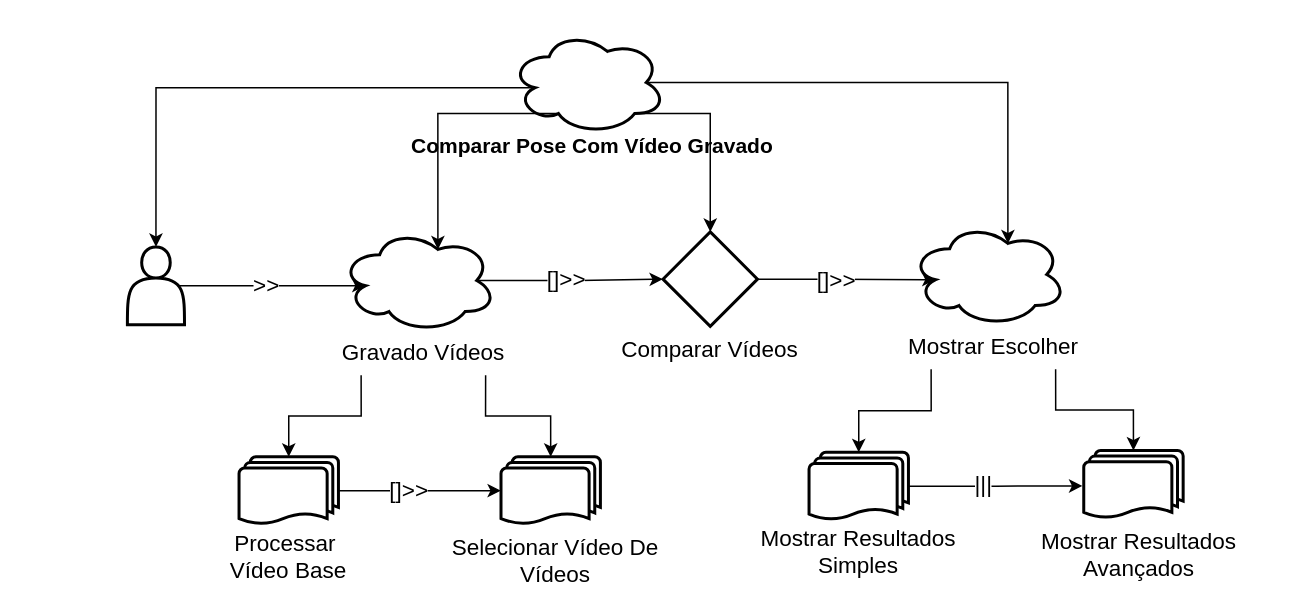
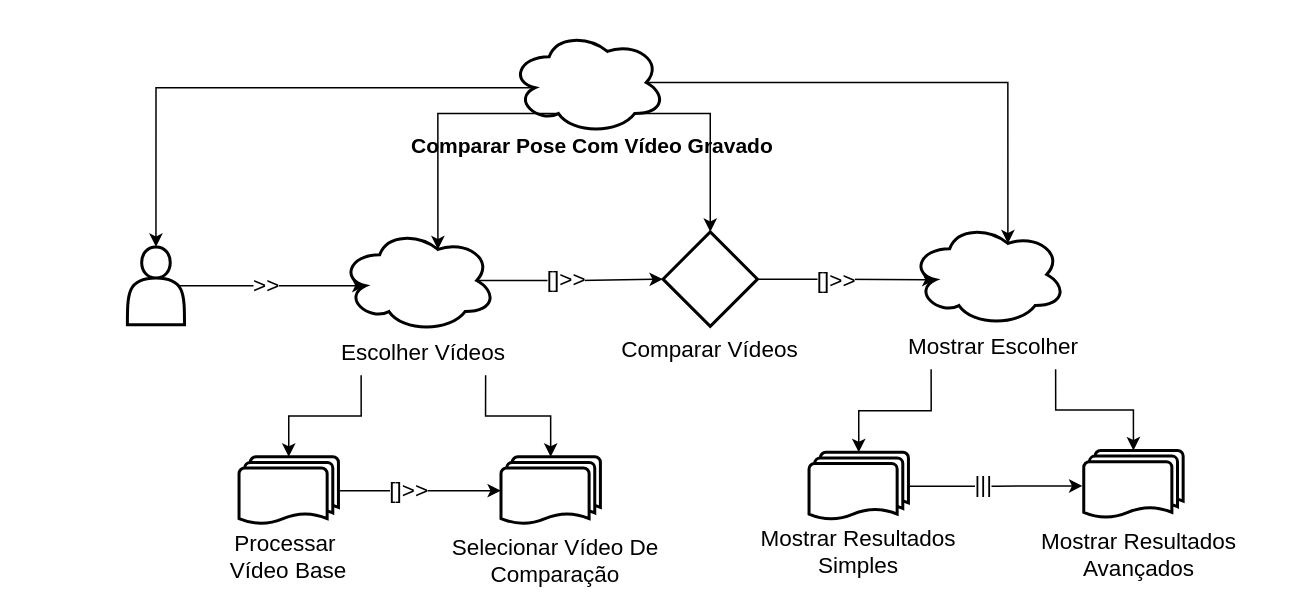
(424, 351) -> (424, 351)
(556, 546) -> (556, 556)
